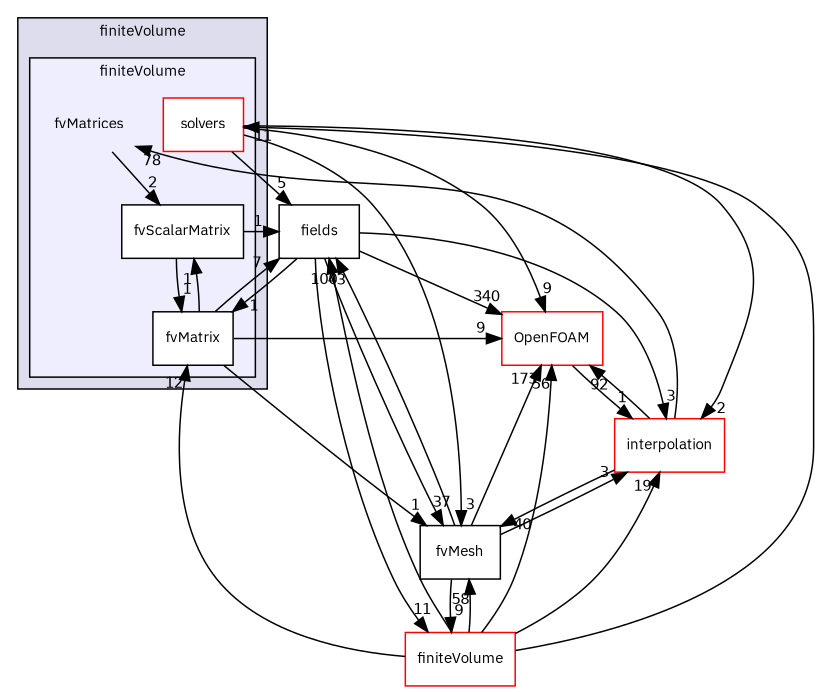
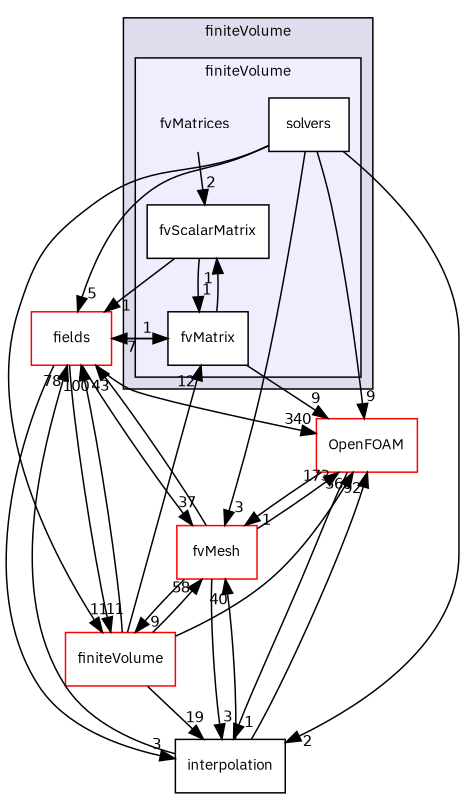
(203, 125) -> (309, 125)
(494, 198) -> (36, 600)
(319, 232) -> (71, 339)
(803, 259) -> (17, 315)
(318, 442) -> (289, 494)
(670, 445) -> (230, 766)
(460, 552) -> (217, 552)
